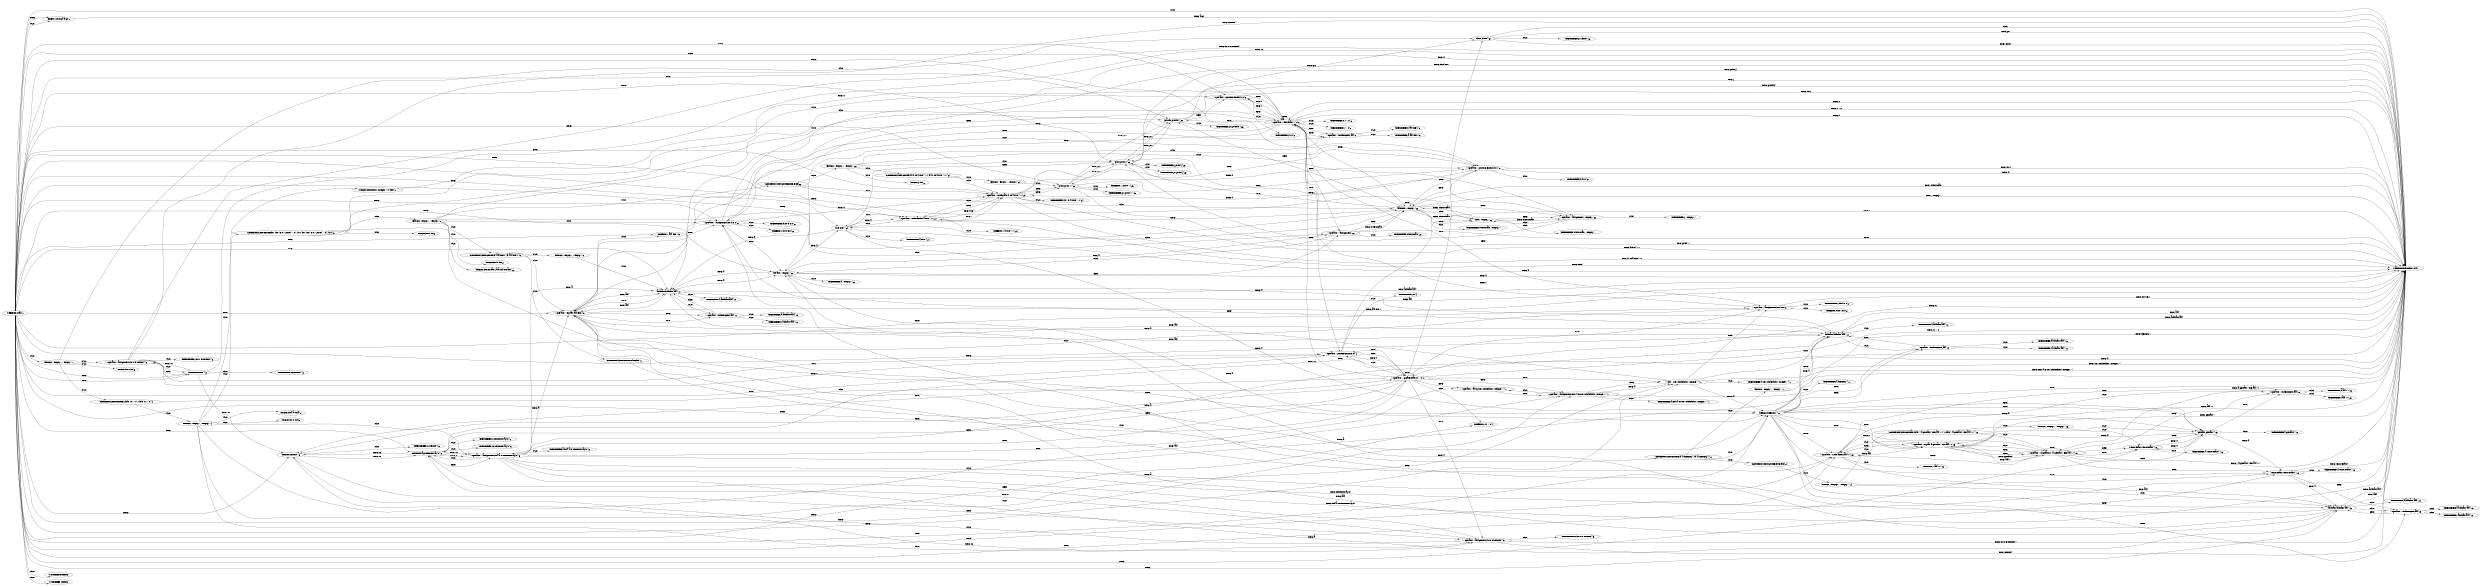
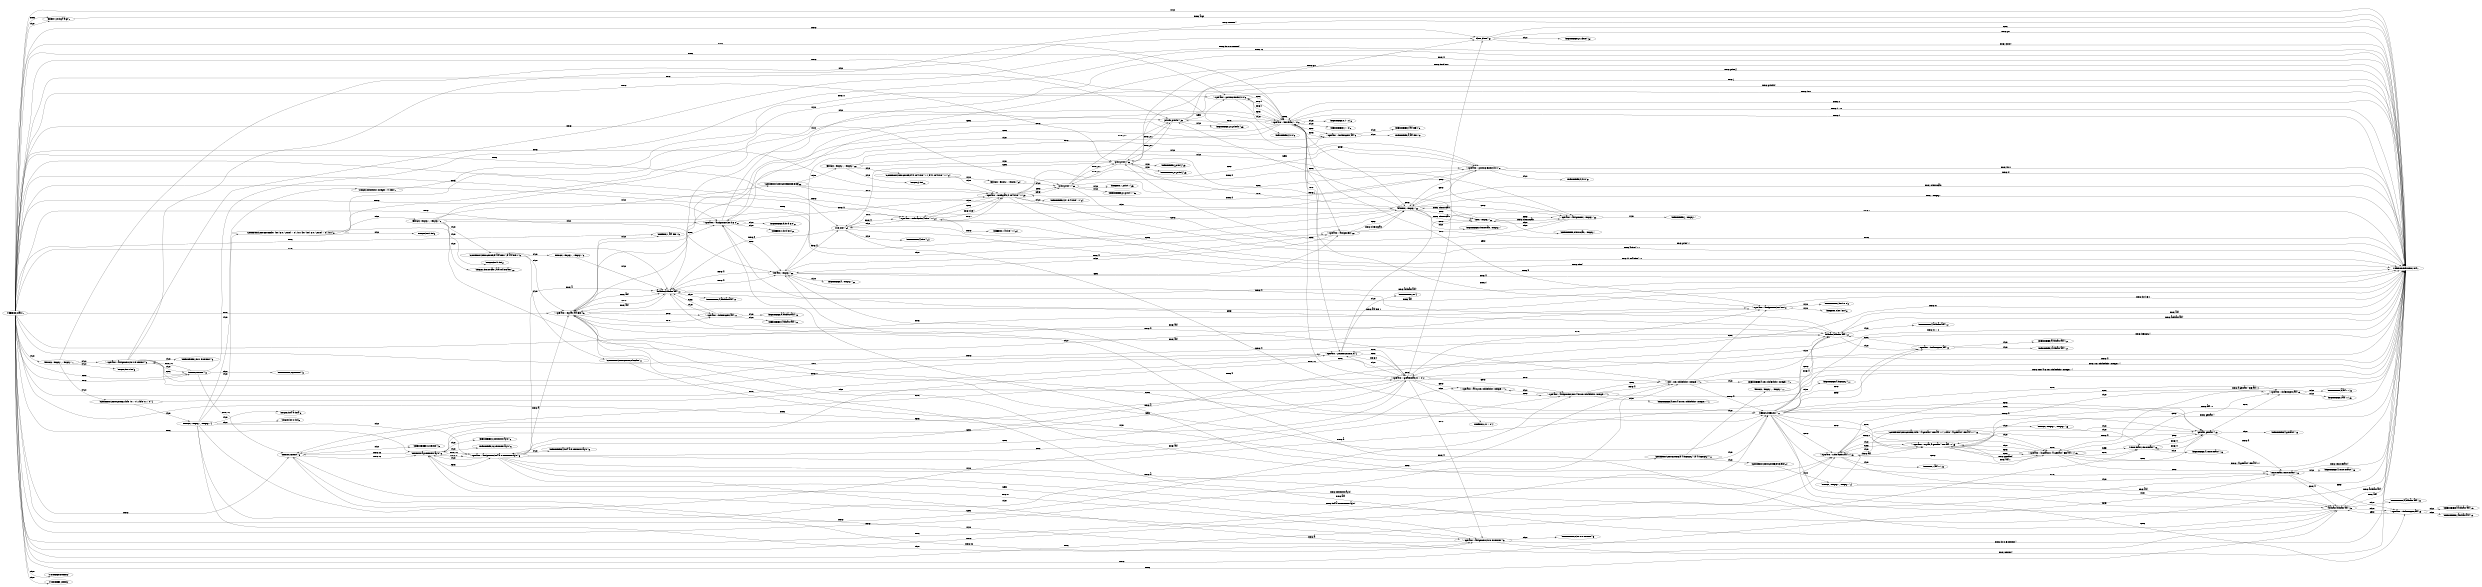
(969, 231) -> (969, 231)
(1407, 234) -> none
(644, 537) -> (616, 29)
